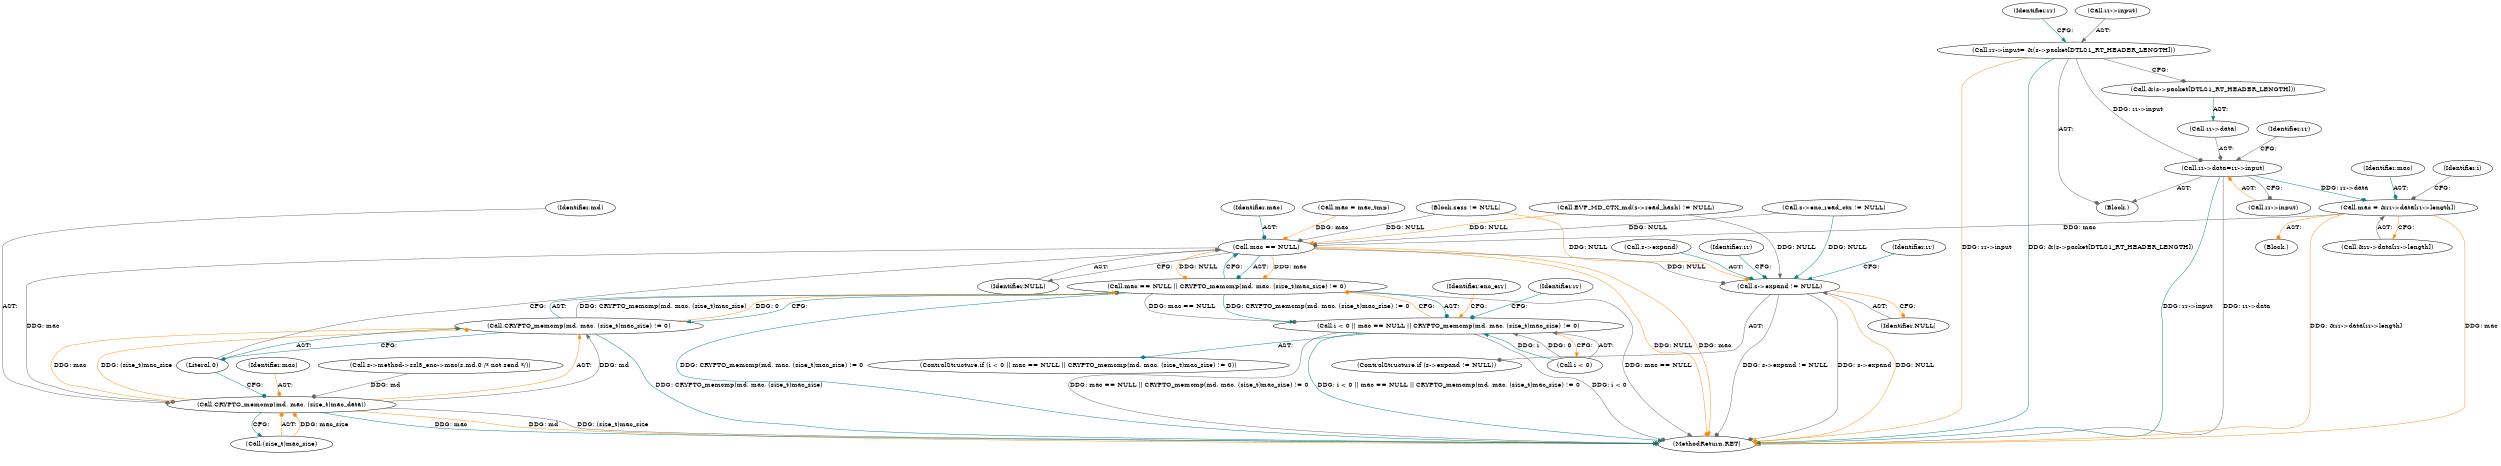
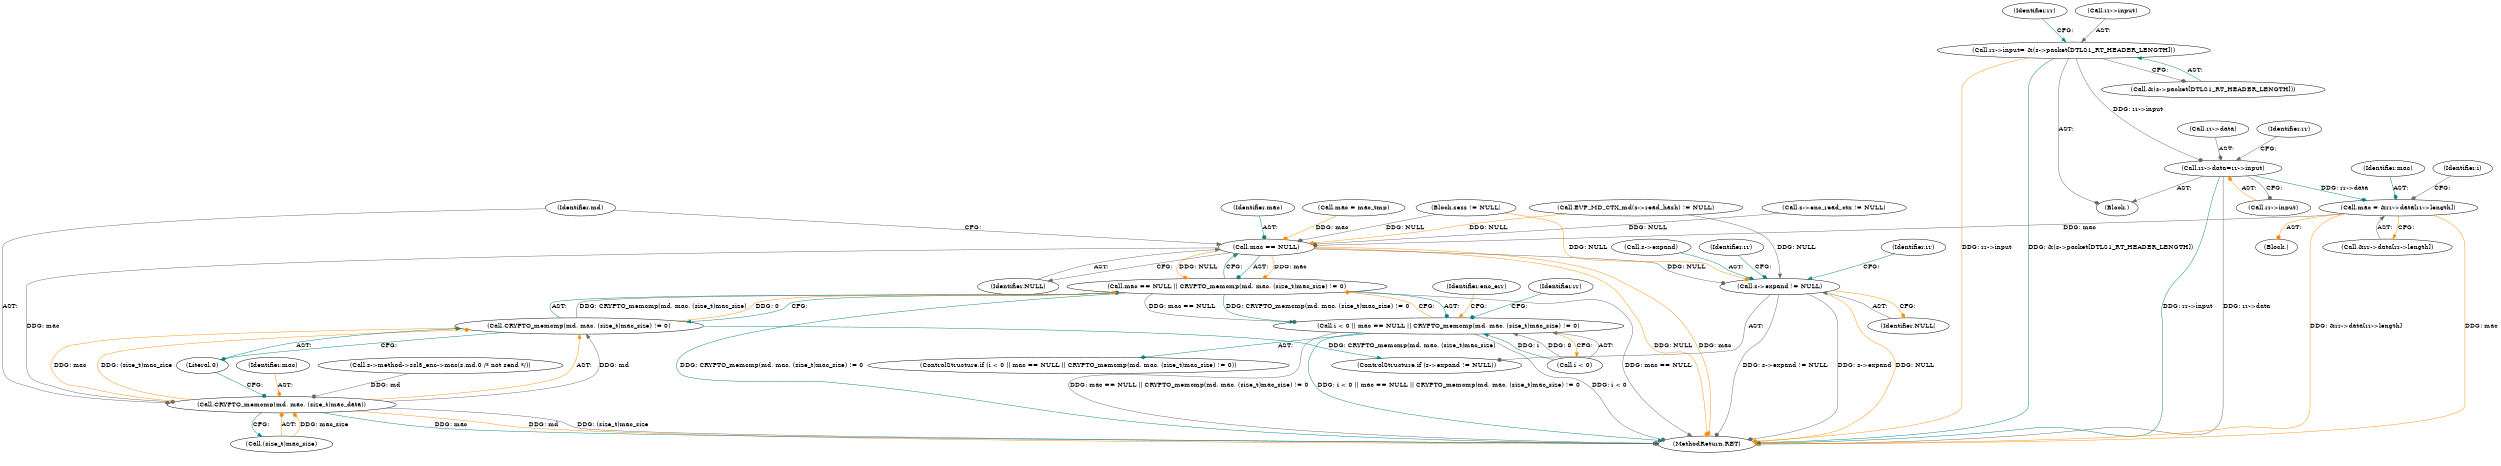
(2213, 107) -> (2173, 67)
(1823, 251) -> none
(713, 285) -> (915, 227)
(1001, 435) -> (1041, 330)
